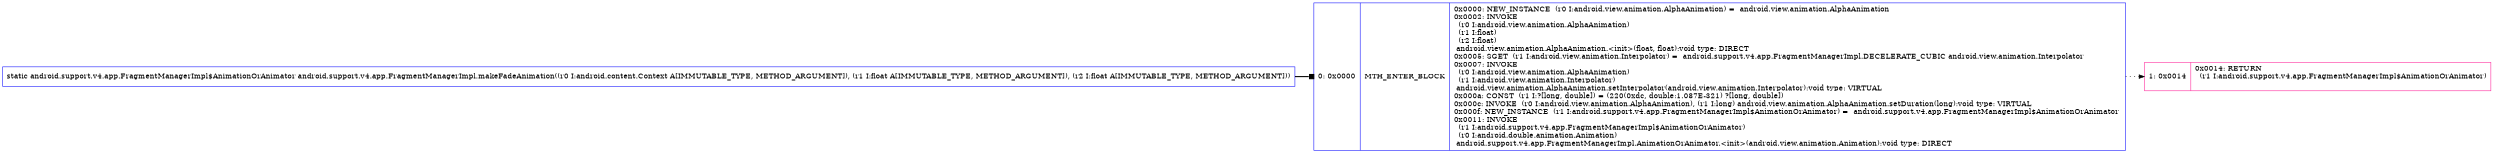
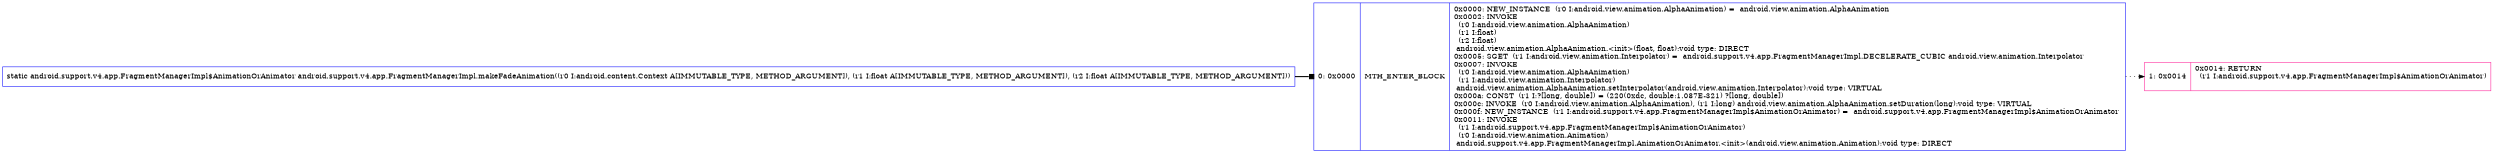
(1535, 136) -> (1531, 136)
